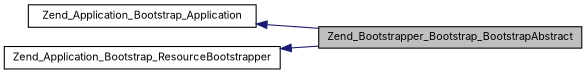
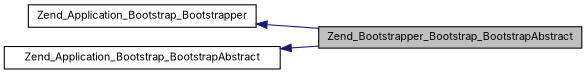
(142, 16) -> (142, 16)
(142, 58) -> (142, 58)
